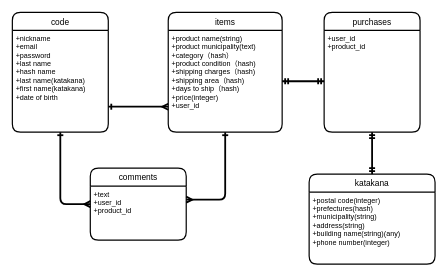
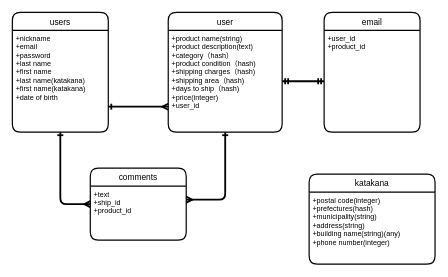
(60, 22) -> (60, 22)
(225, 22) -> (225, 22)
(372, 22) -> (372, 22)
(33, 38) -> (33, 38)
(212, 38) -> (212, 38)
(372, 154) -> (372, 174)
(104, 194) -> (104, 194)
